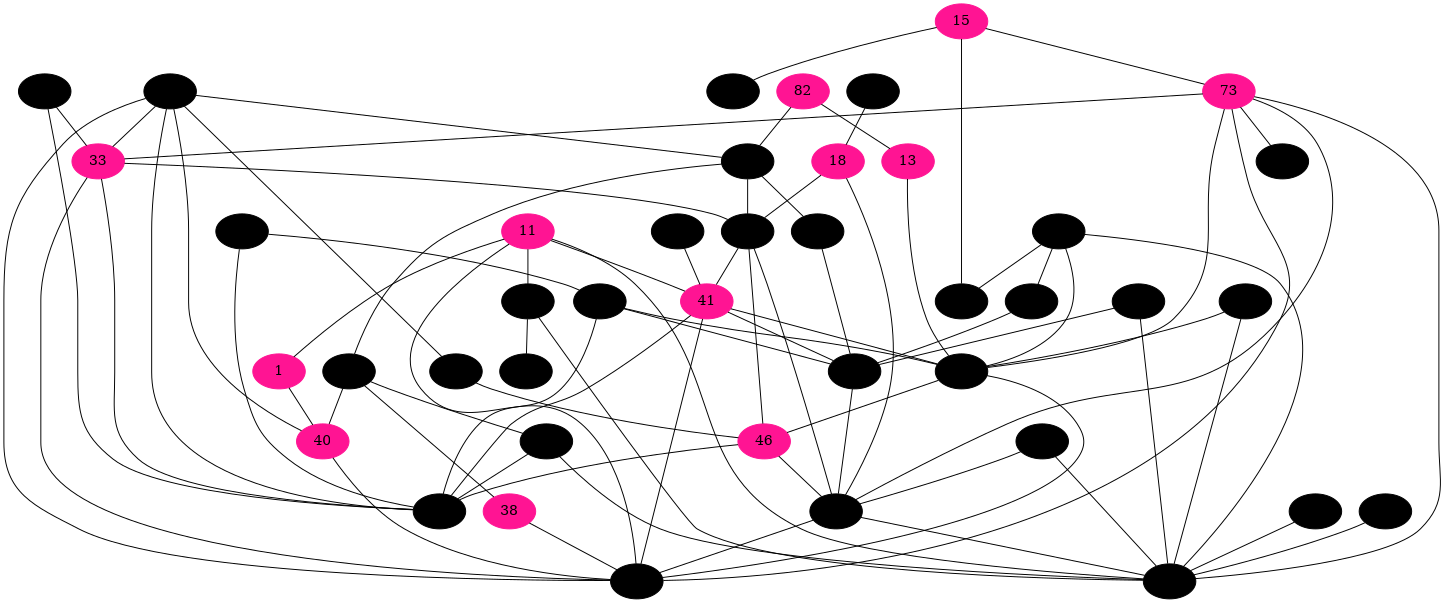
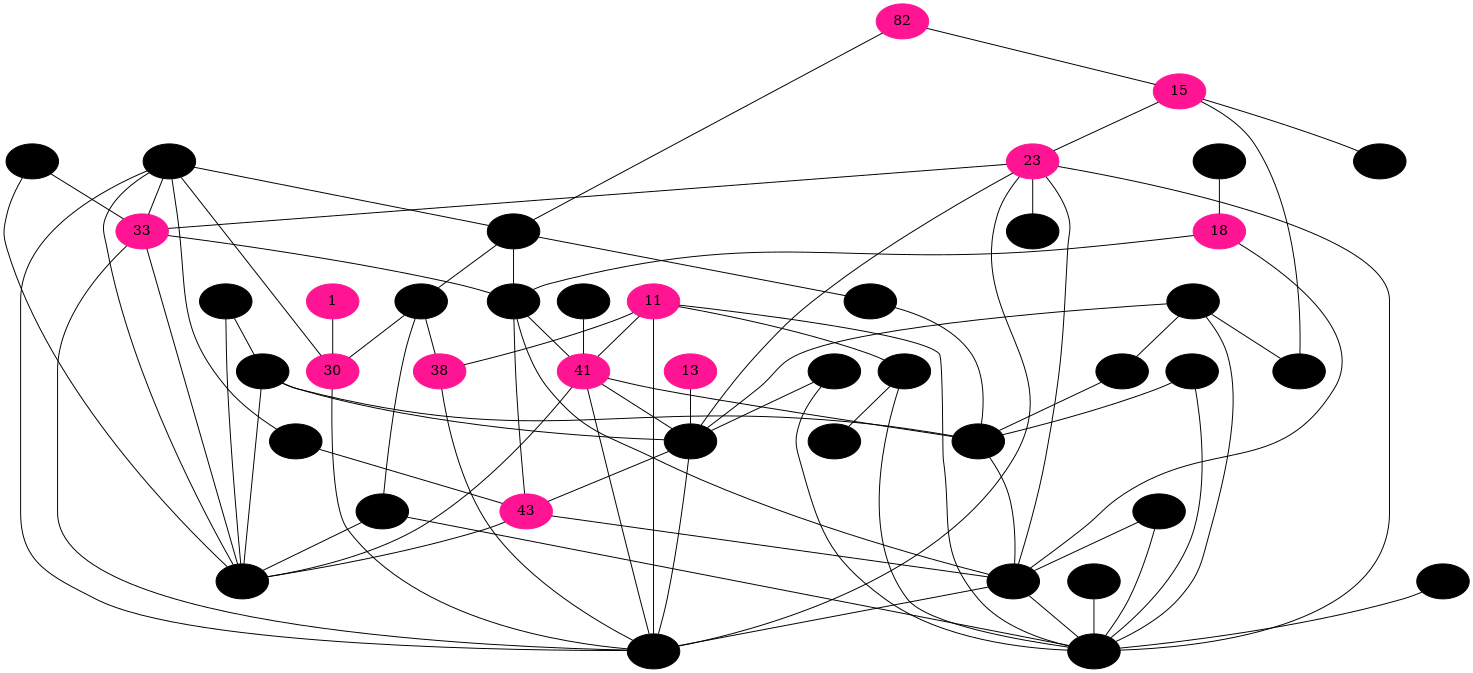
(1229, 91) -> (1033, 161)
(851, 123) -> (1041, 56)
(408, 276) -> (545, 343)
(323, 441) -> (333, 371)
(764, 441) -> (526, 511)
